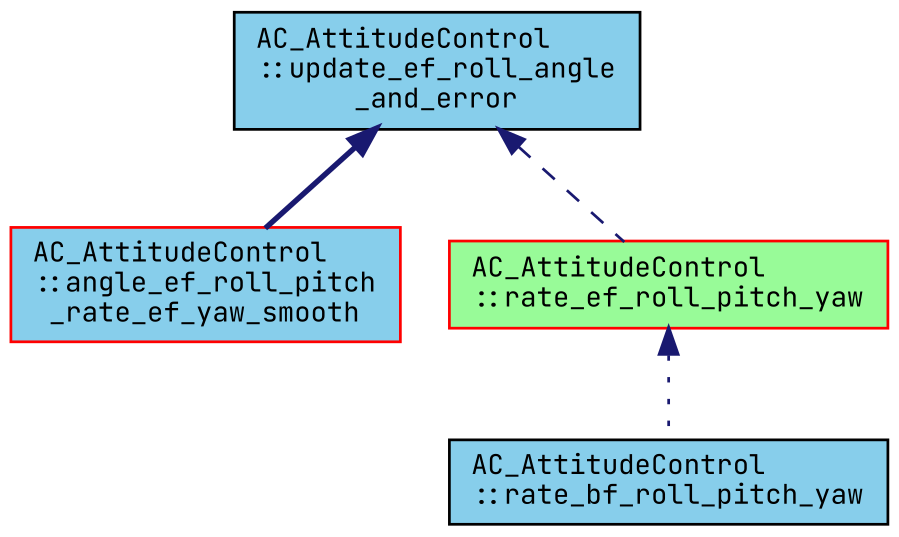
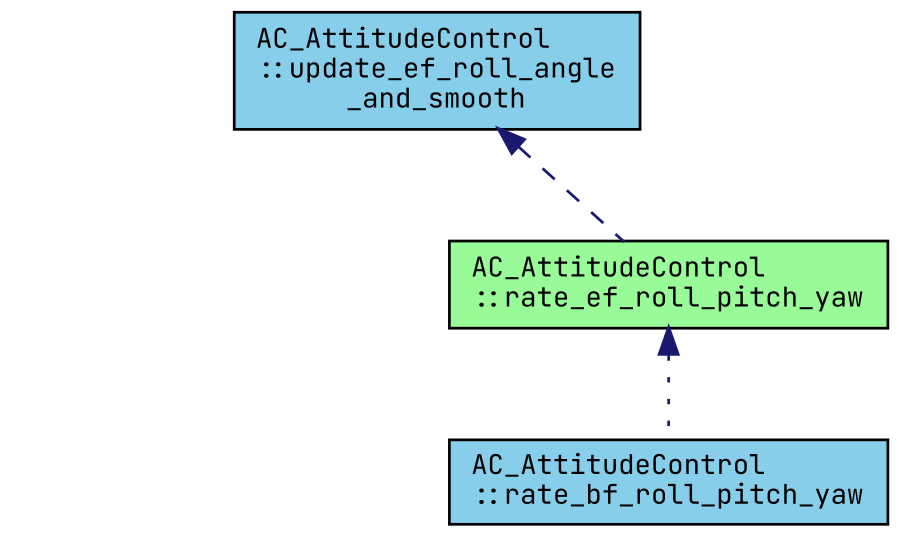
(437, 71) -> (437, 71)
(206, 285) -> none
(669, 285) -> (669, 285)
